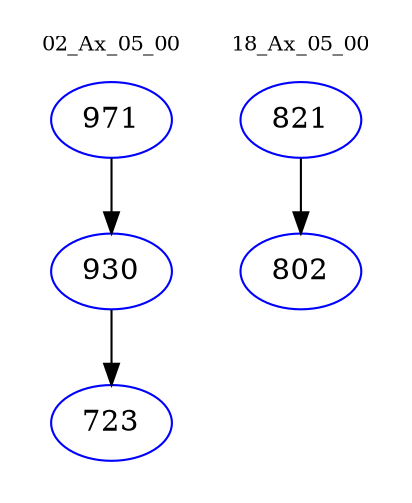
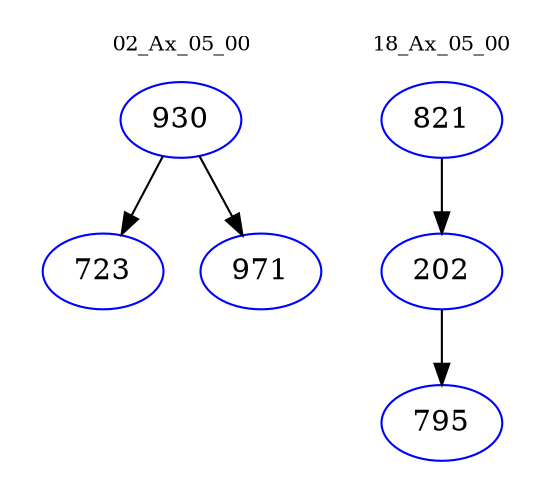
(112, 185) -> (216, 186)
(301, 271) -> (442, 271)
none -> (442, 423)
